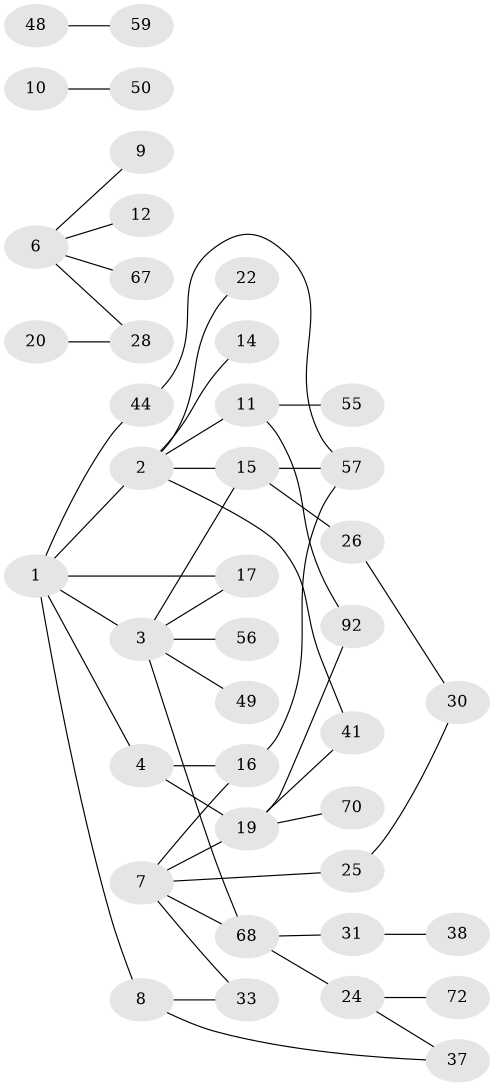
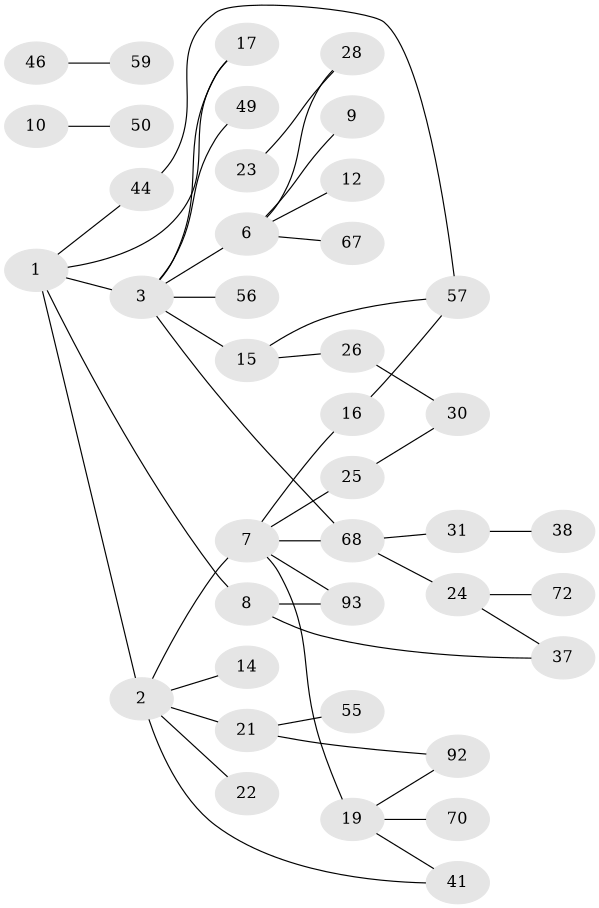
(36, 26) -> (36, 63)
none -> (194, 266)
(36, 342) -> (247, 171)
(247, 405) -> (247, 730)
(195, 468) -> (187, 616)
(142, 766) -> none
(247, 1000) -> (352, 604)
